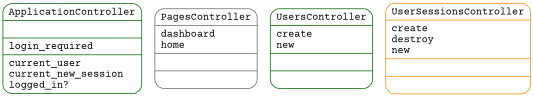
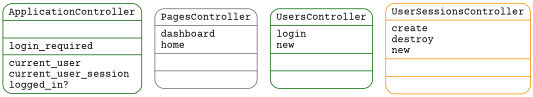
(294, 34) -> (291, 34)
(66, 74) -> (69, 74)
